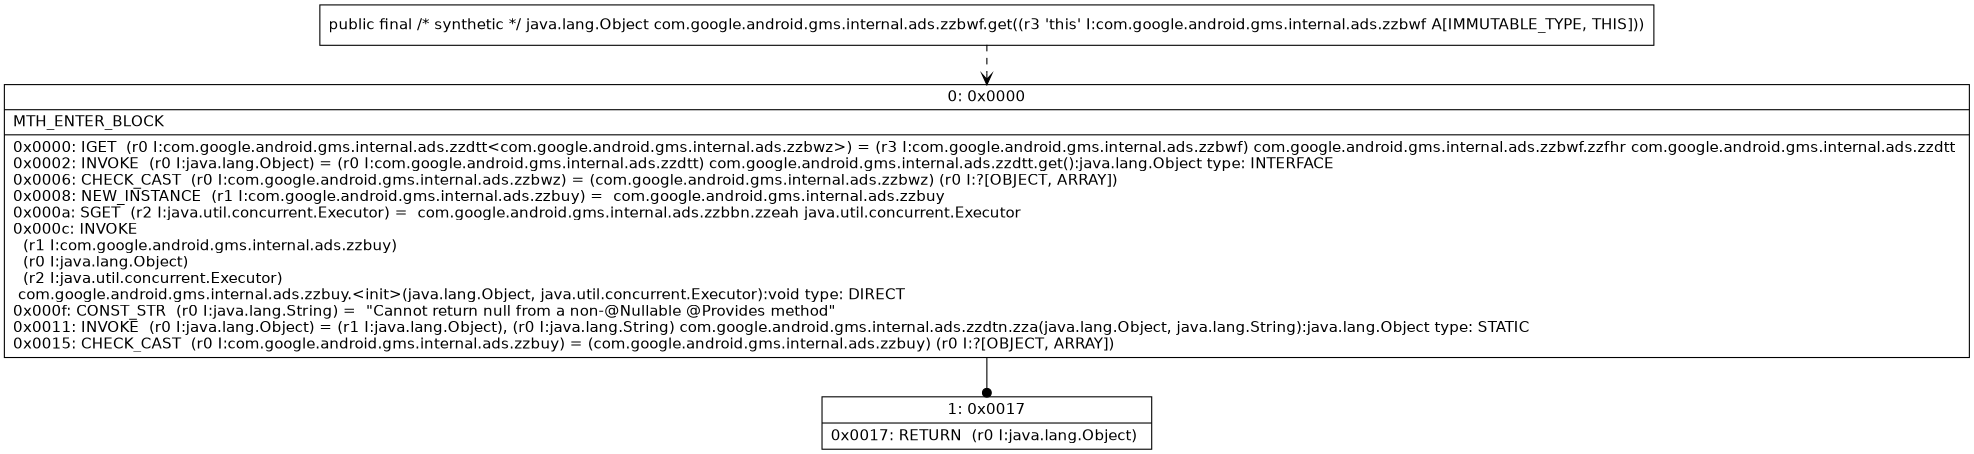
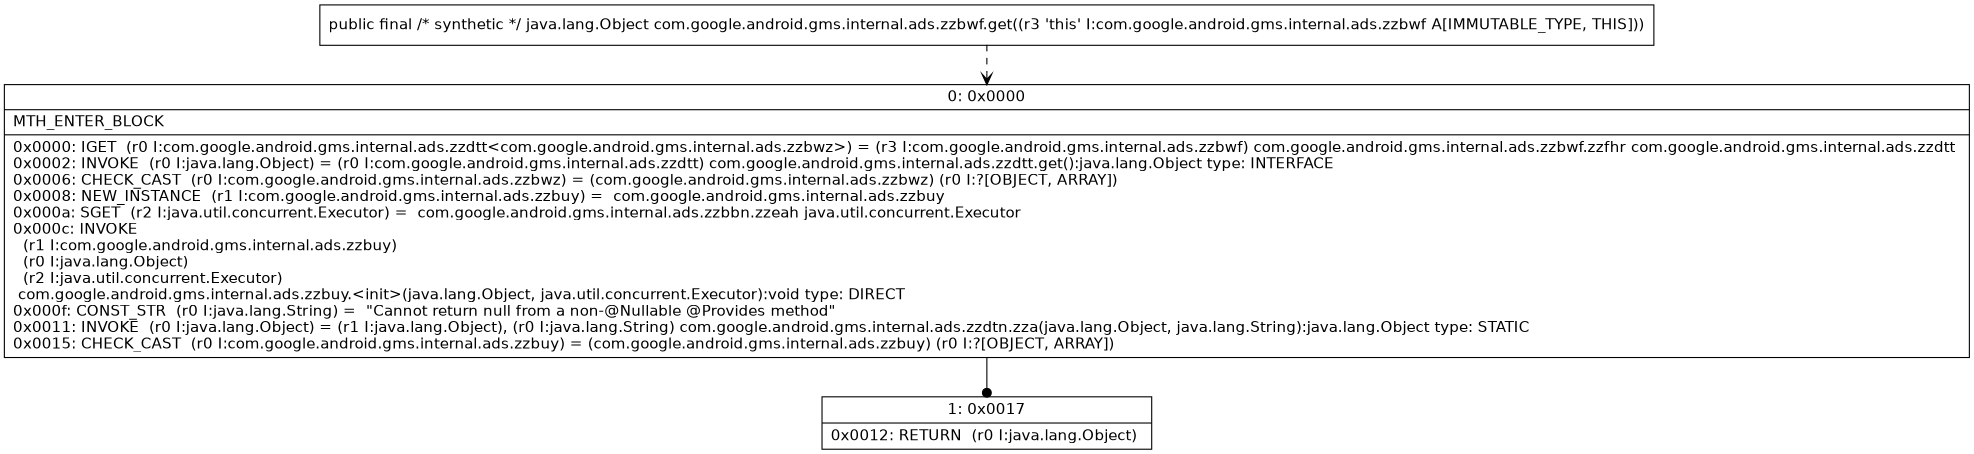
(987, 436) -> (987, 436)
